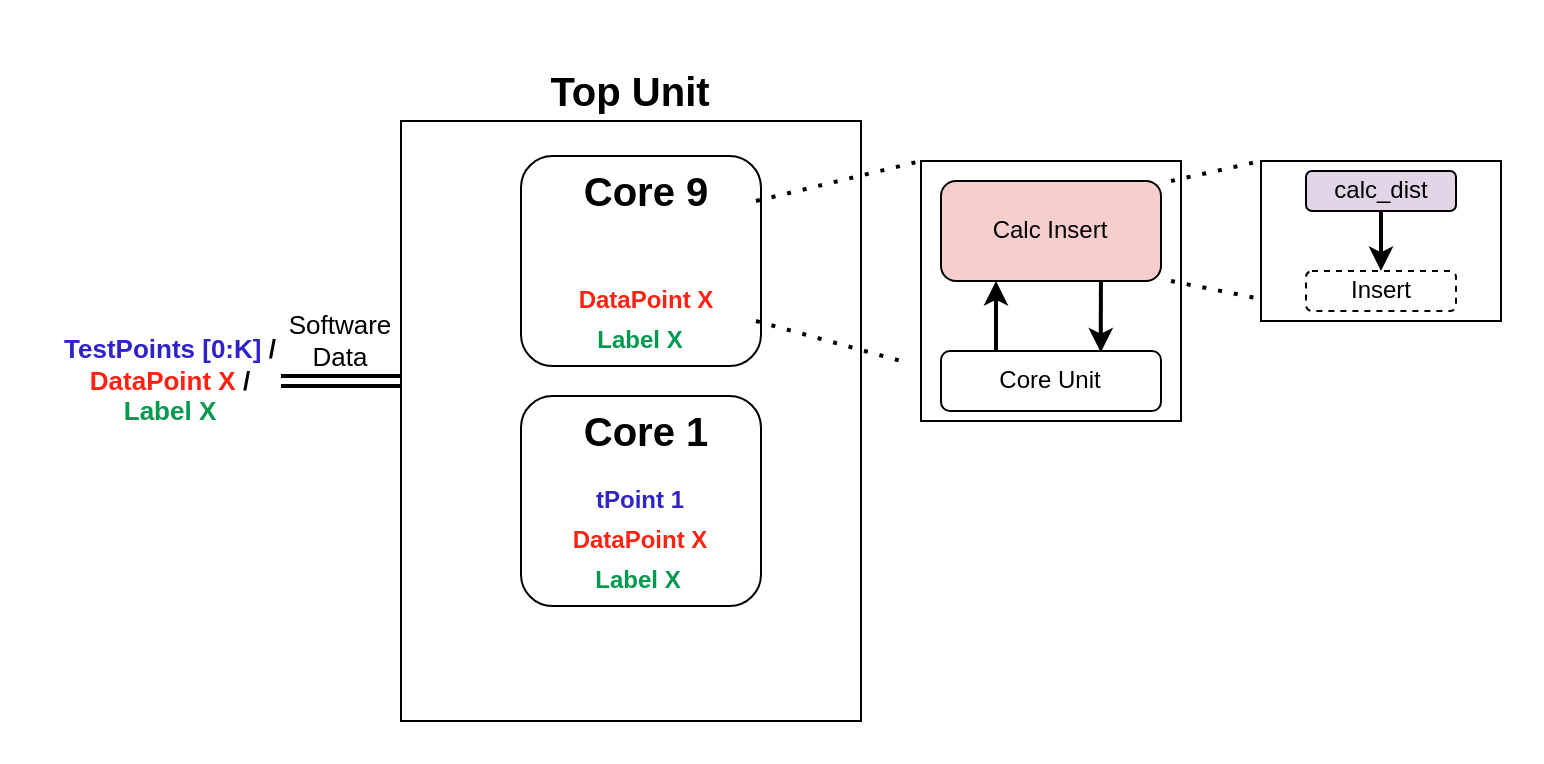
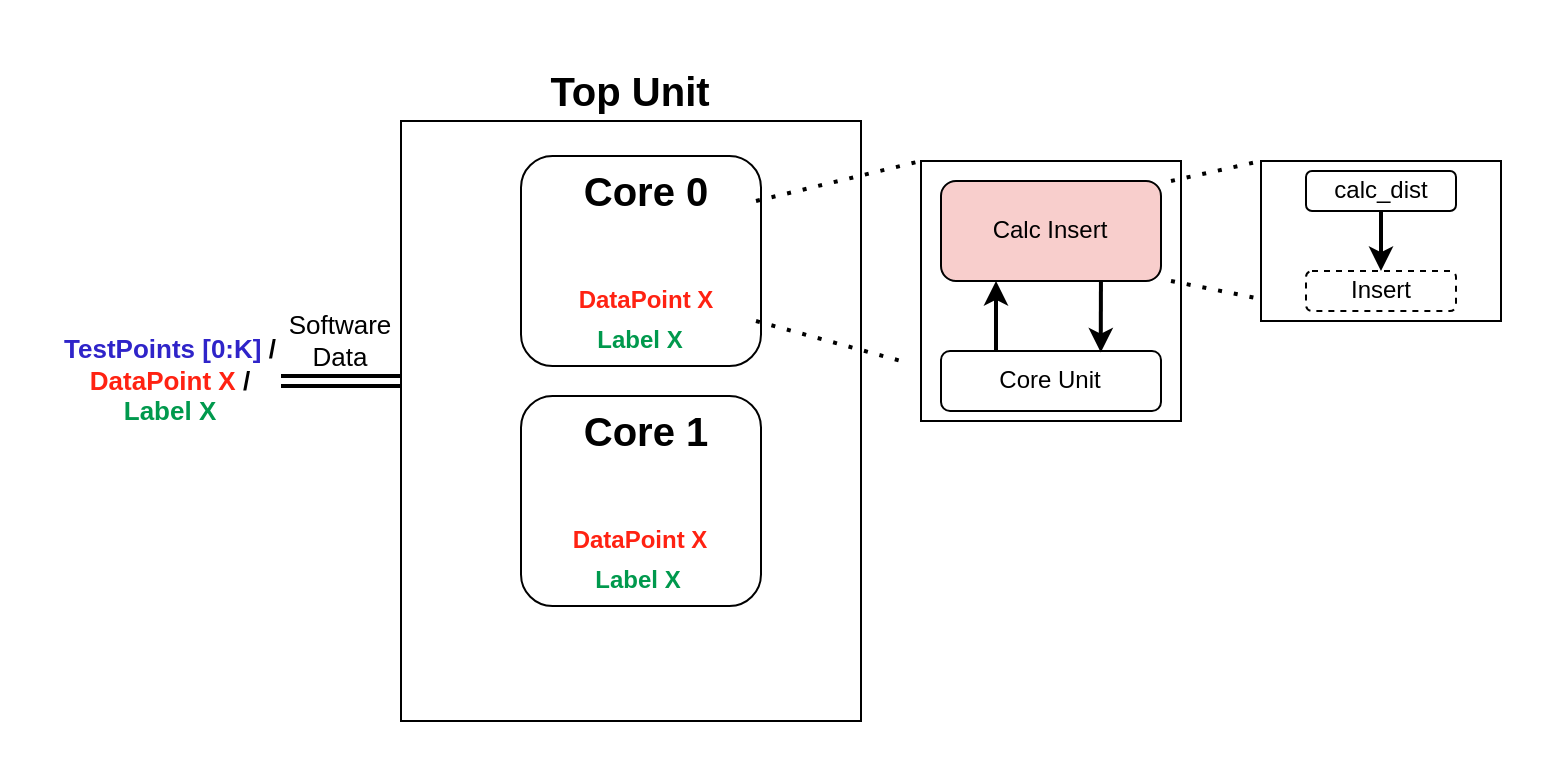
(647, 191) -> (647, 191)
(1381, 191) -> (1381, 191)
(641, 501) -> none
